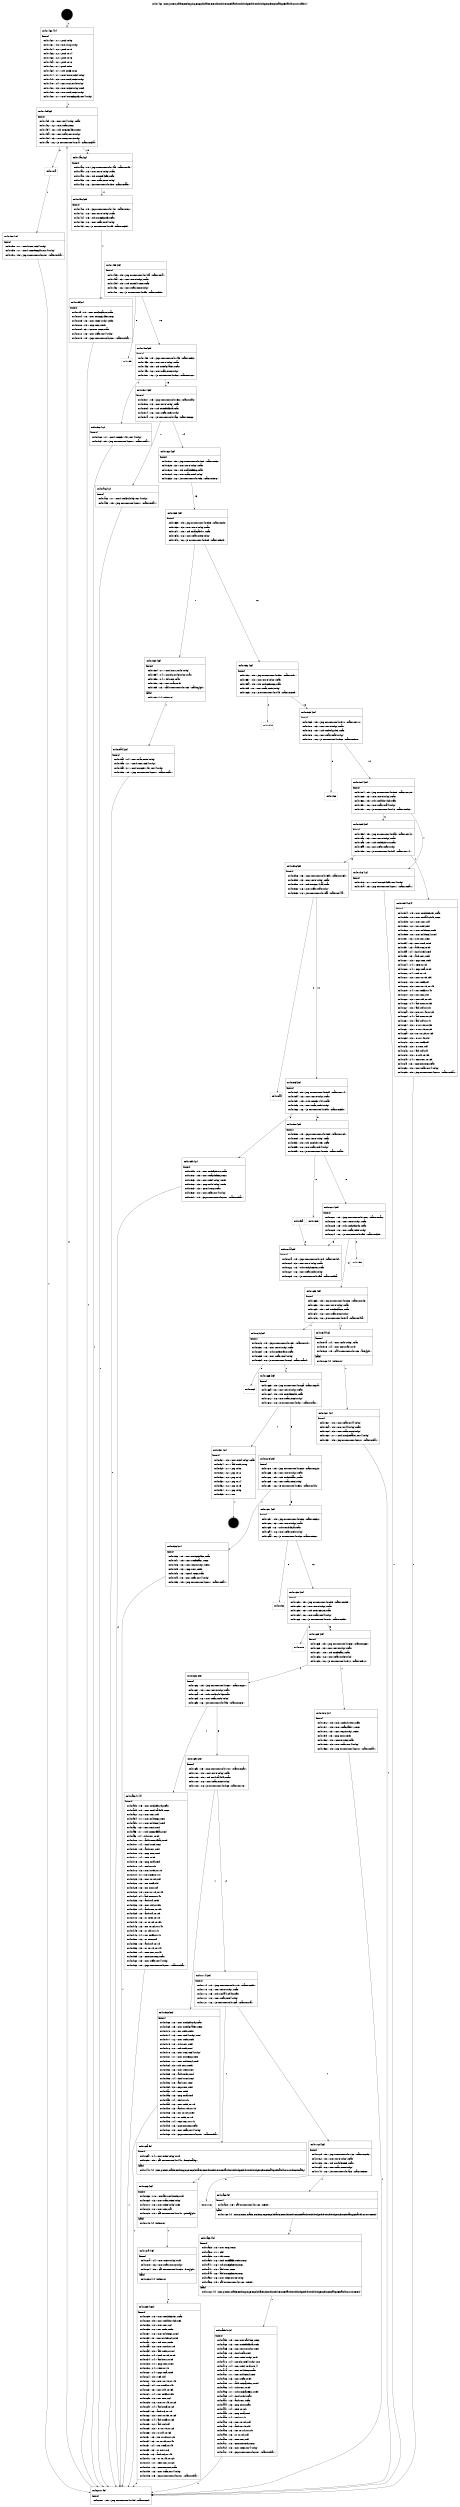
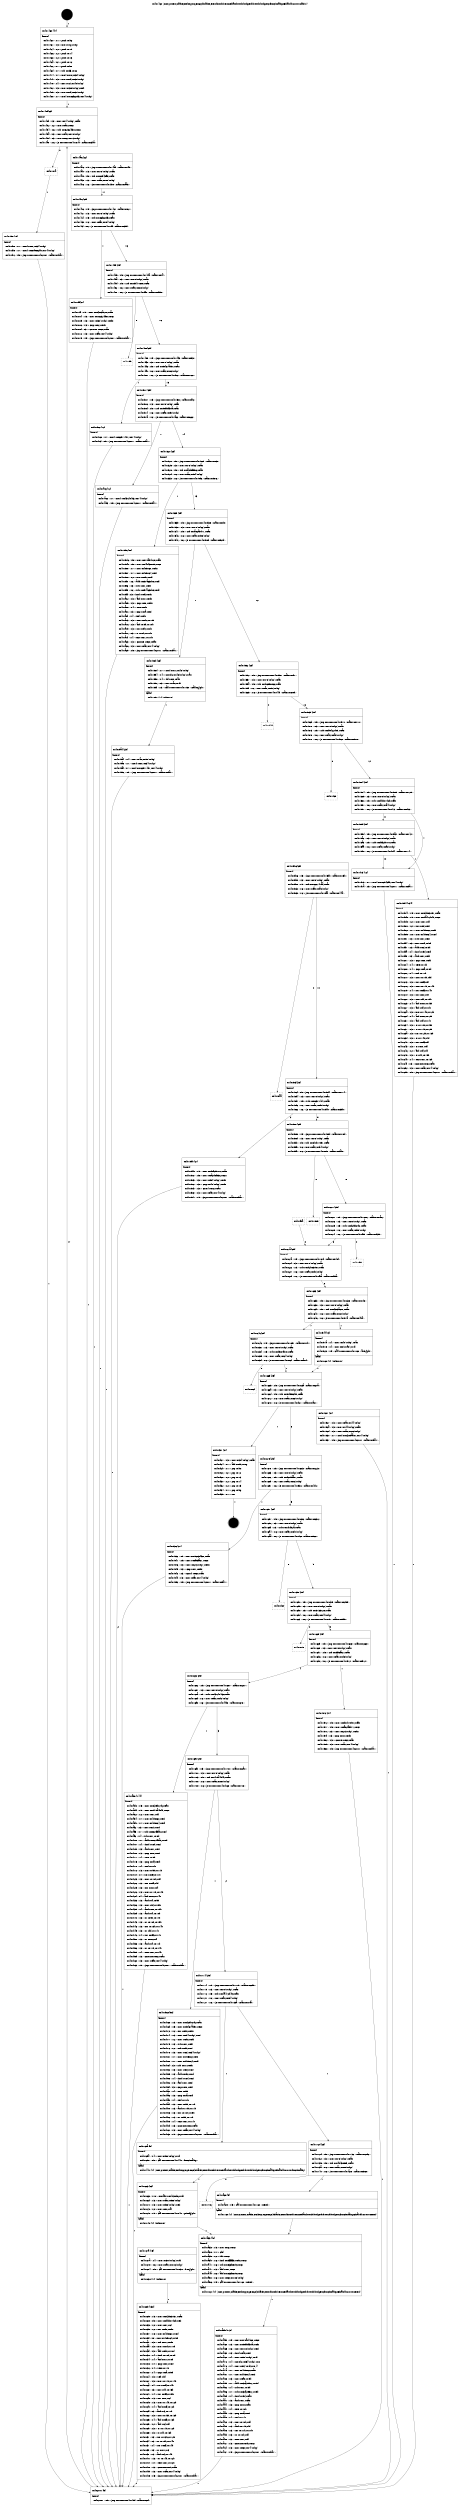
(85, 150) -> none
none -> (118, 245)
none -> (147, 601)
(350, 858) -> (383, 861)
(345, 1262) -> (323, 1283)
(346, 1386) -> (317, 1368)
(313, 1564) -> (313, 1564)
(167, 2236) -> (204, 2230)
